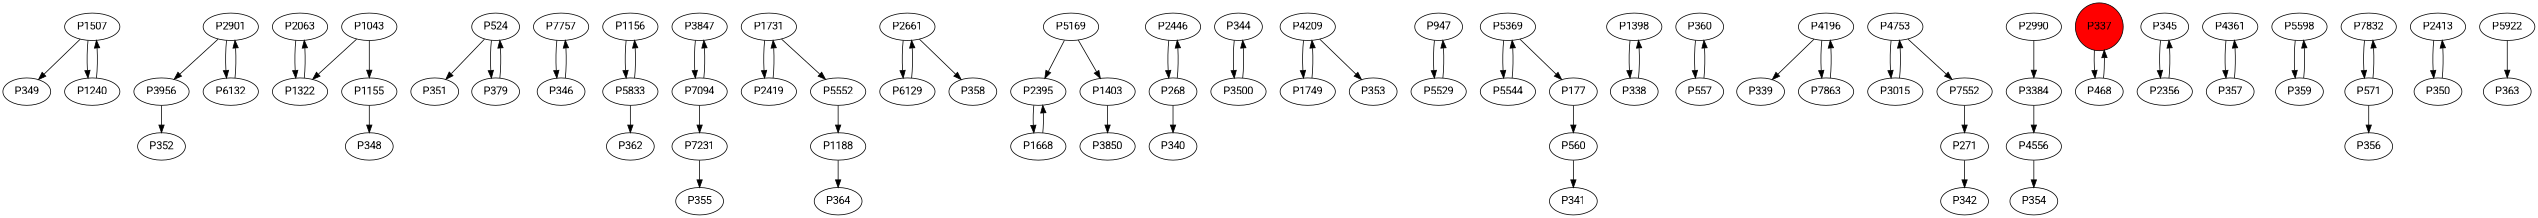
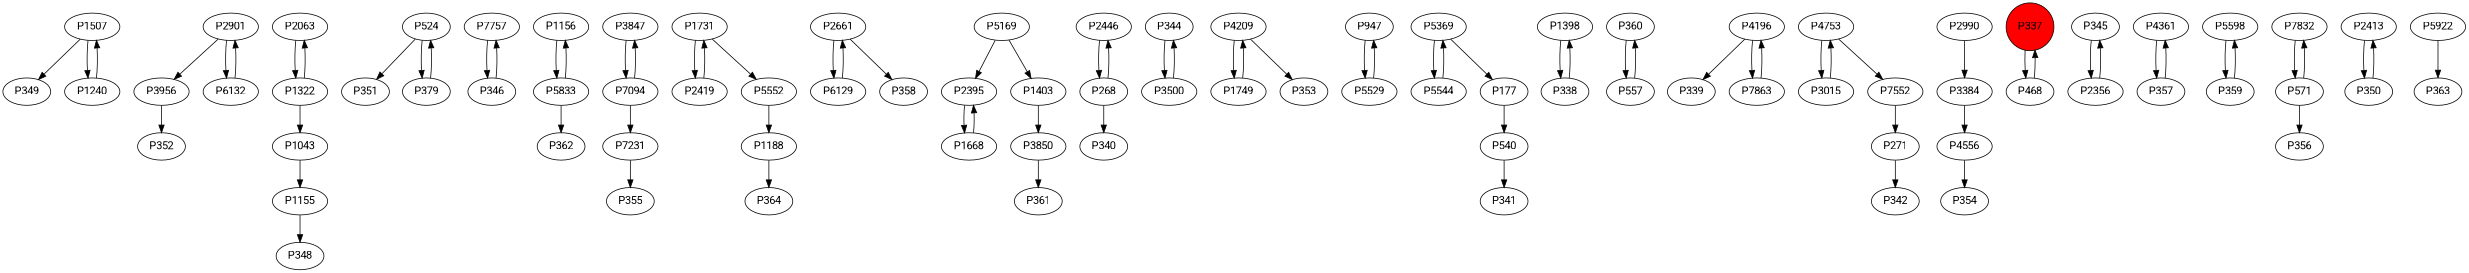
(338, 57) -> (300, 115)
(1573, 146) -> (1504, 146)
none -> (1038, 201)
